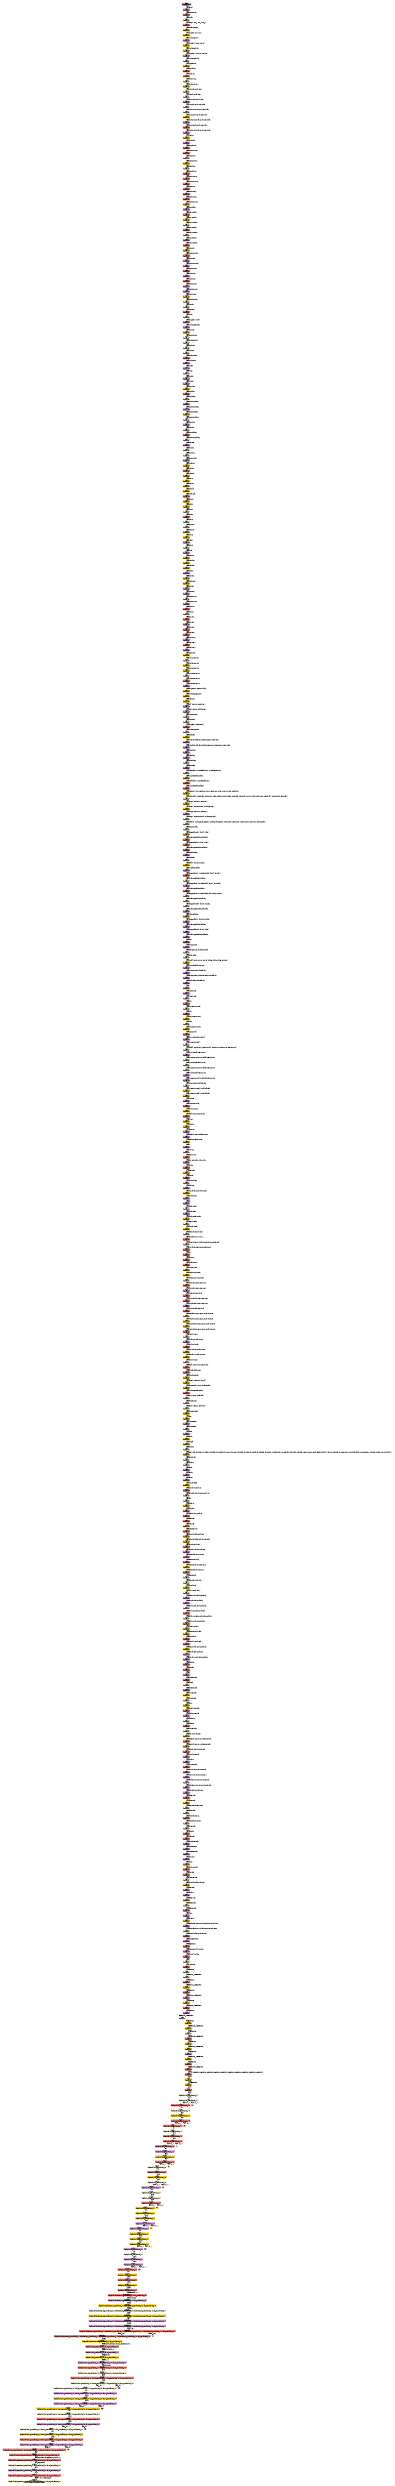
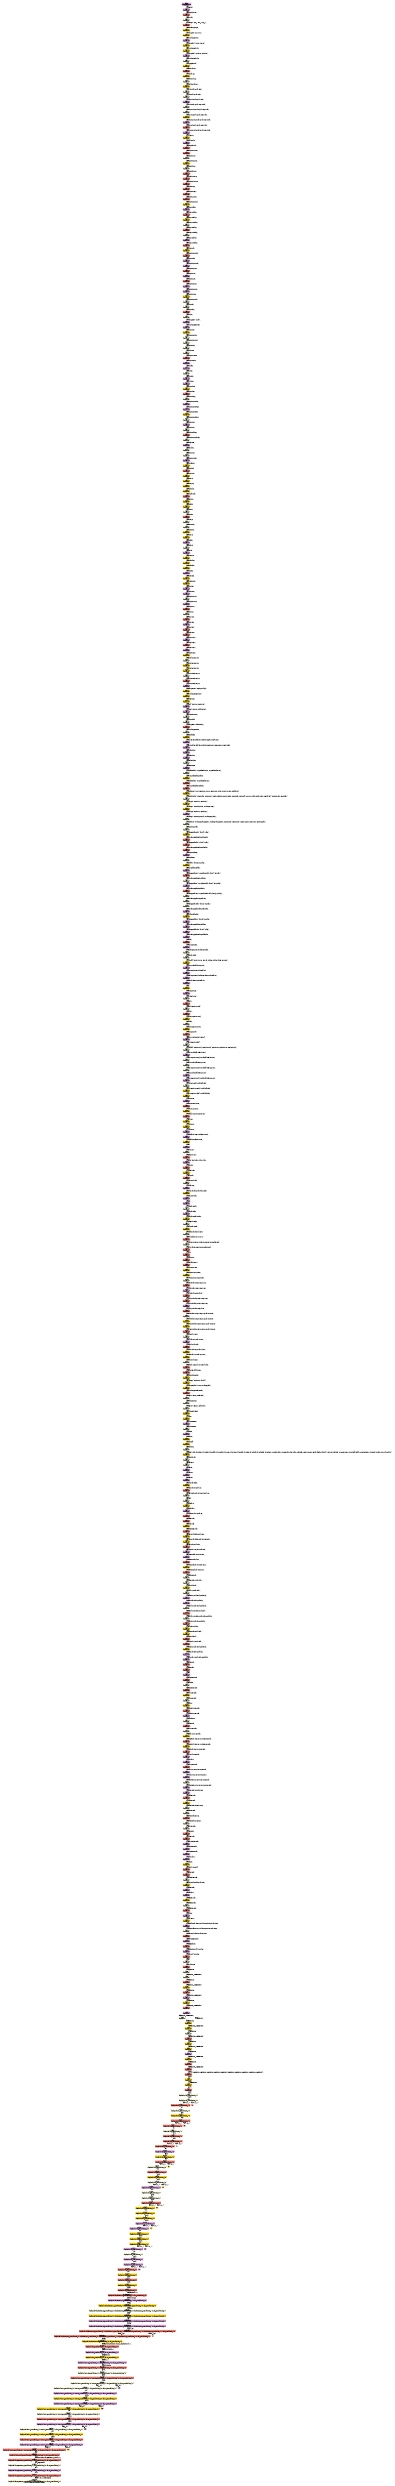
(186, 2010) -> (195, 2018)
